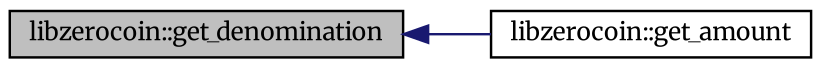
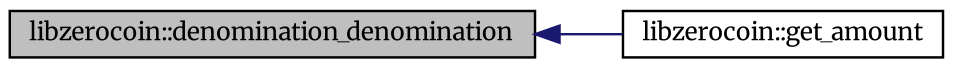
(206, 34) -> (272, 34)
